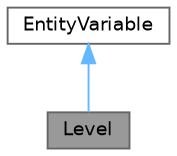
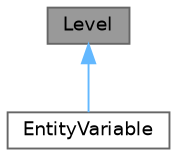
(89, 88) -> (89, 88)
